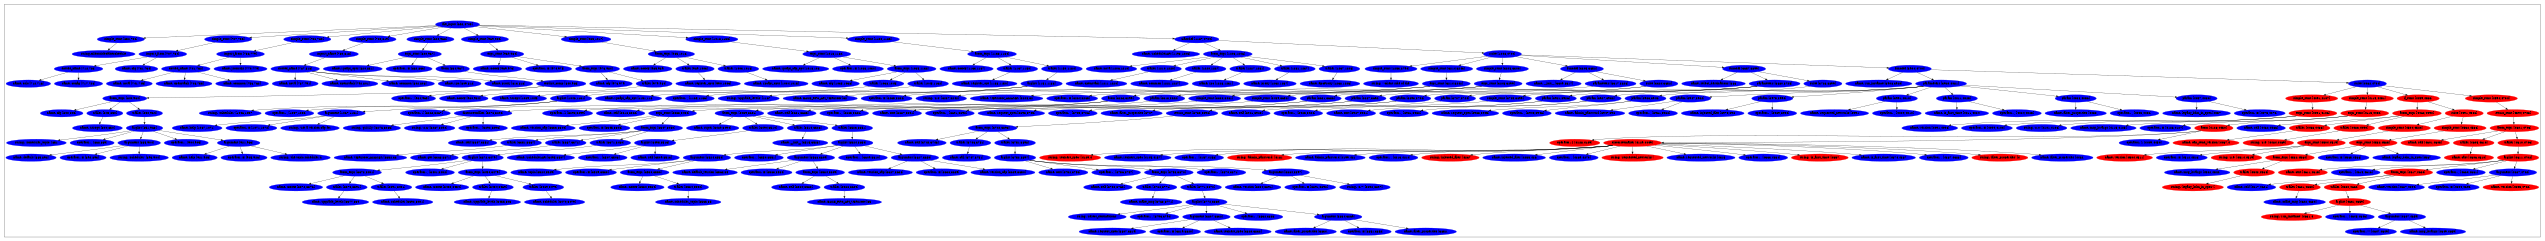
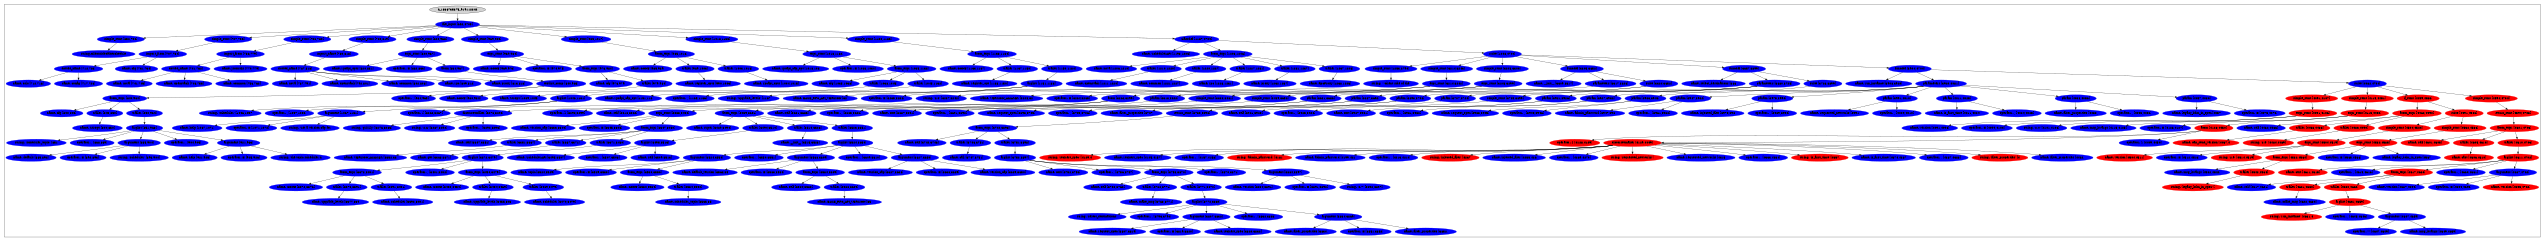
none -> (458, 10)
